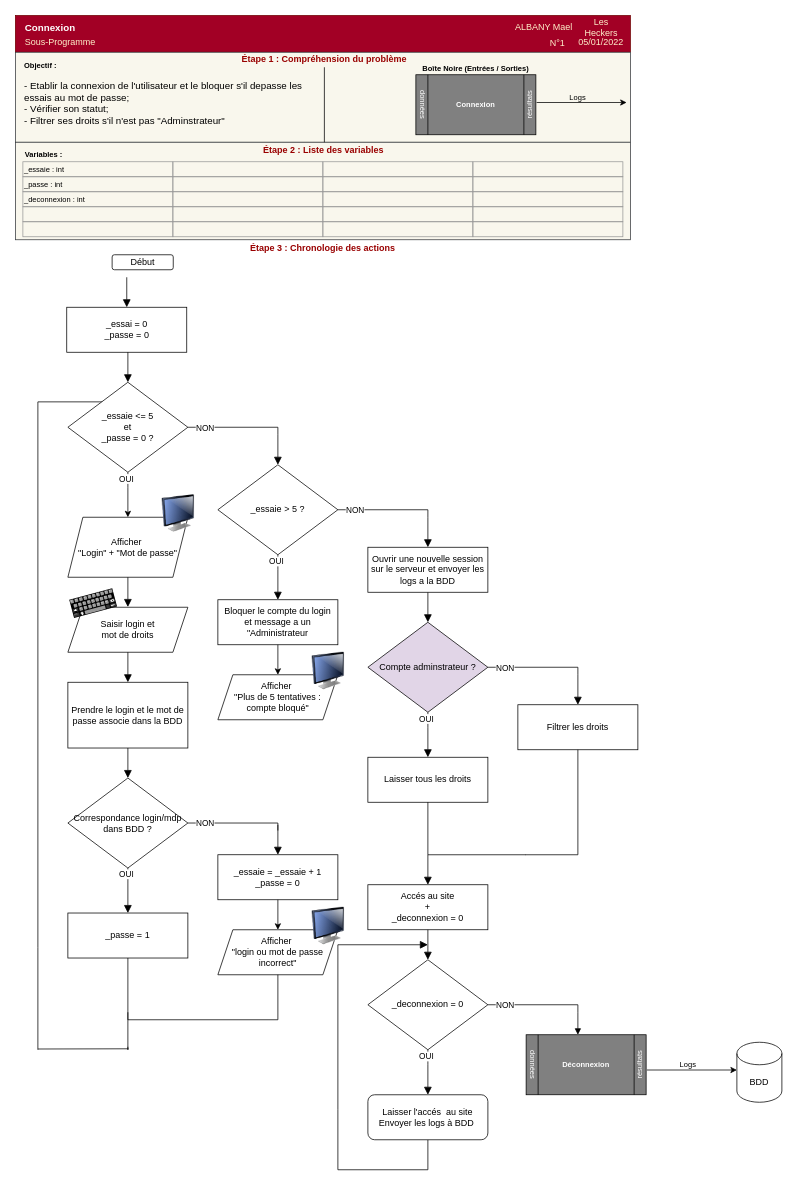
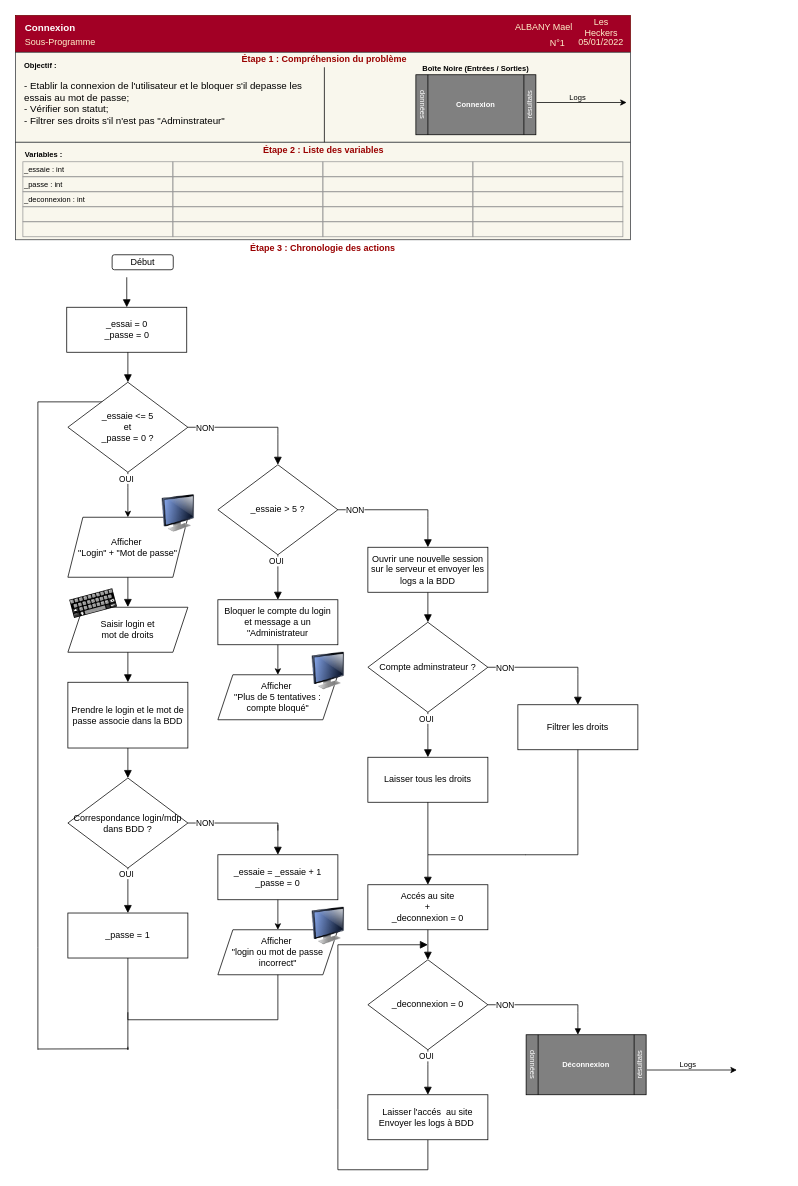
(428, 667) -> (428, 667)
(759, 1072) -> none
(428, 1117) -> (428, 1117)
